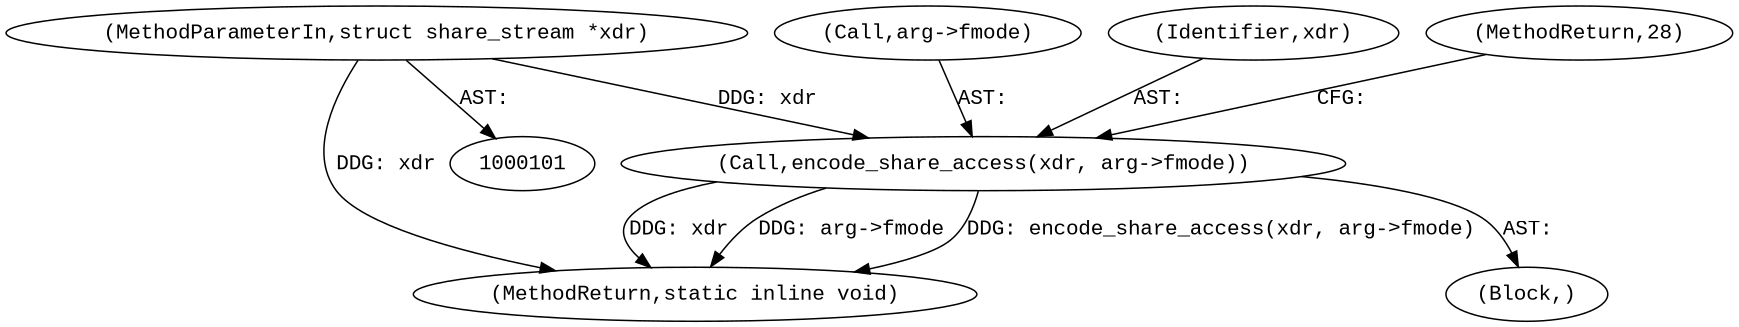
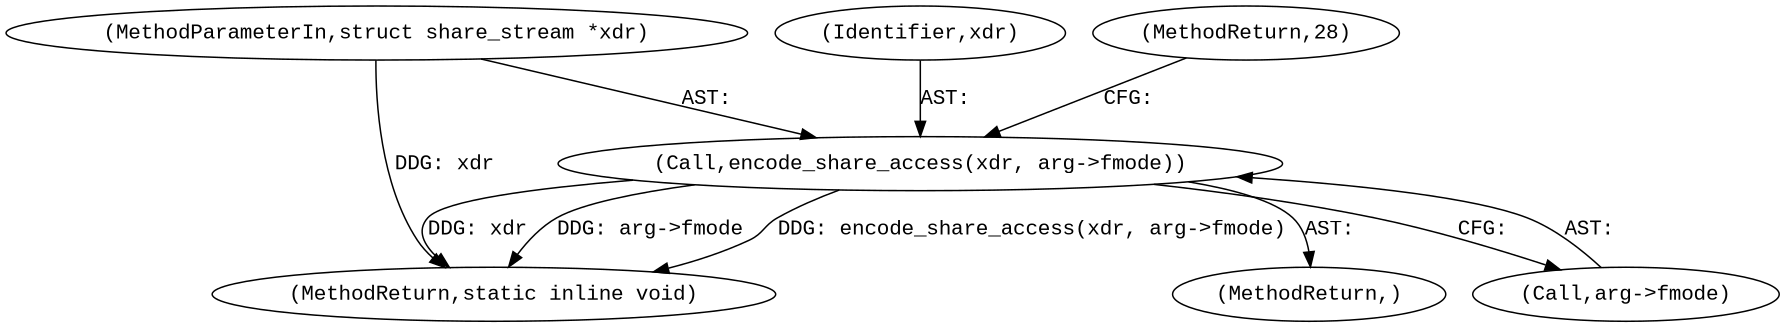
(768, 98) -> (713, 98)
(522, 164) -> none
none -> (1352, 213)
(1527, 294) -> (1309, 294)
